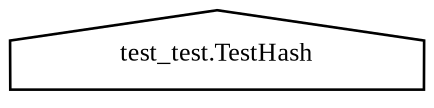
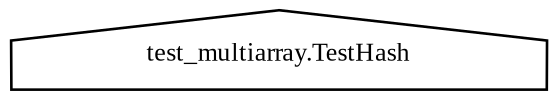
(217, 54) -> (279, 54)
